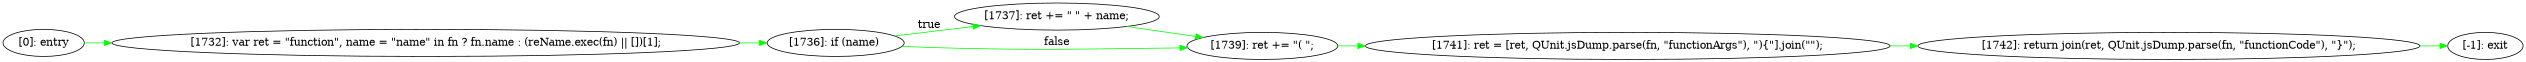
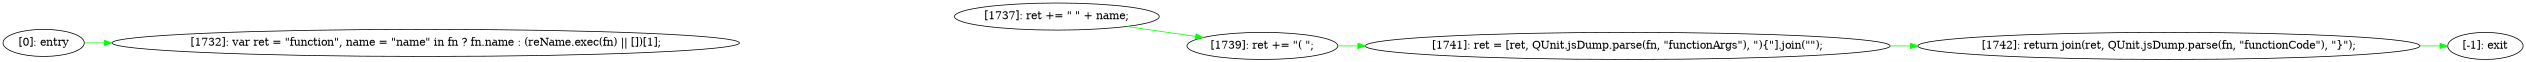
(836, 43) -> none
